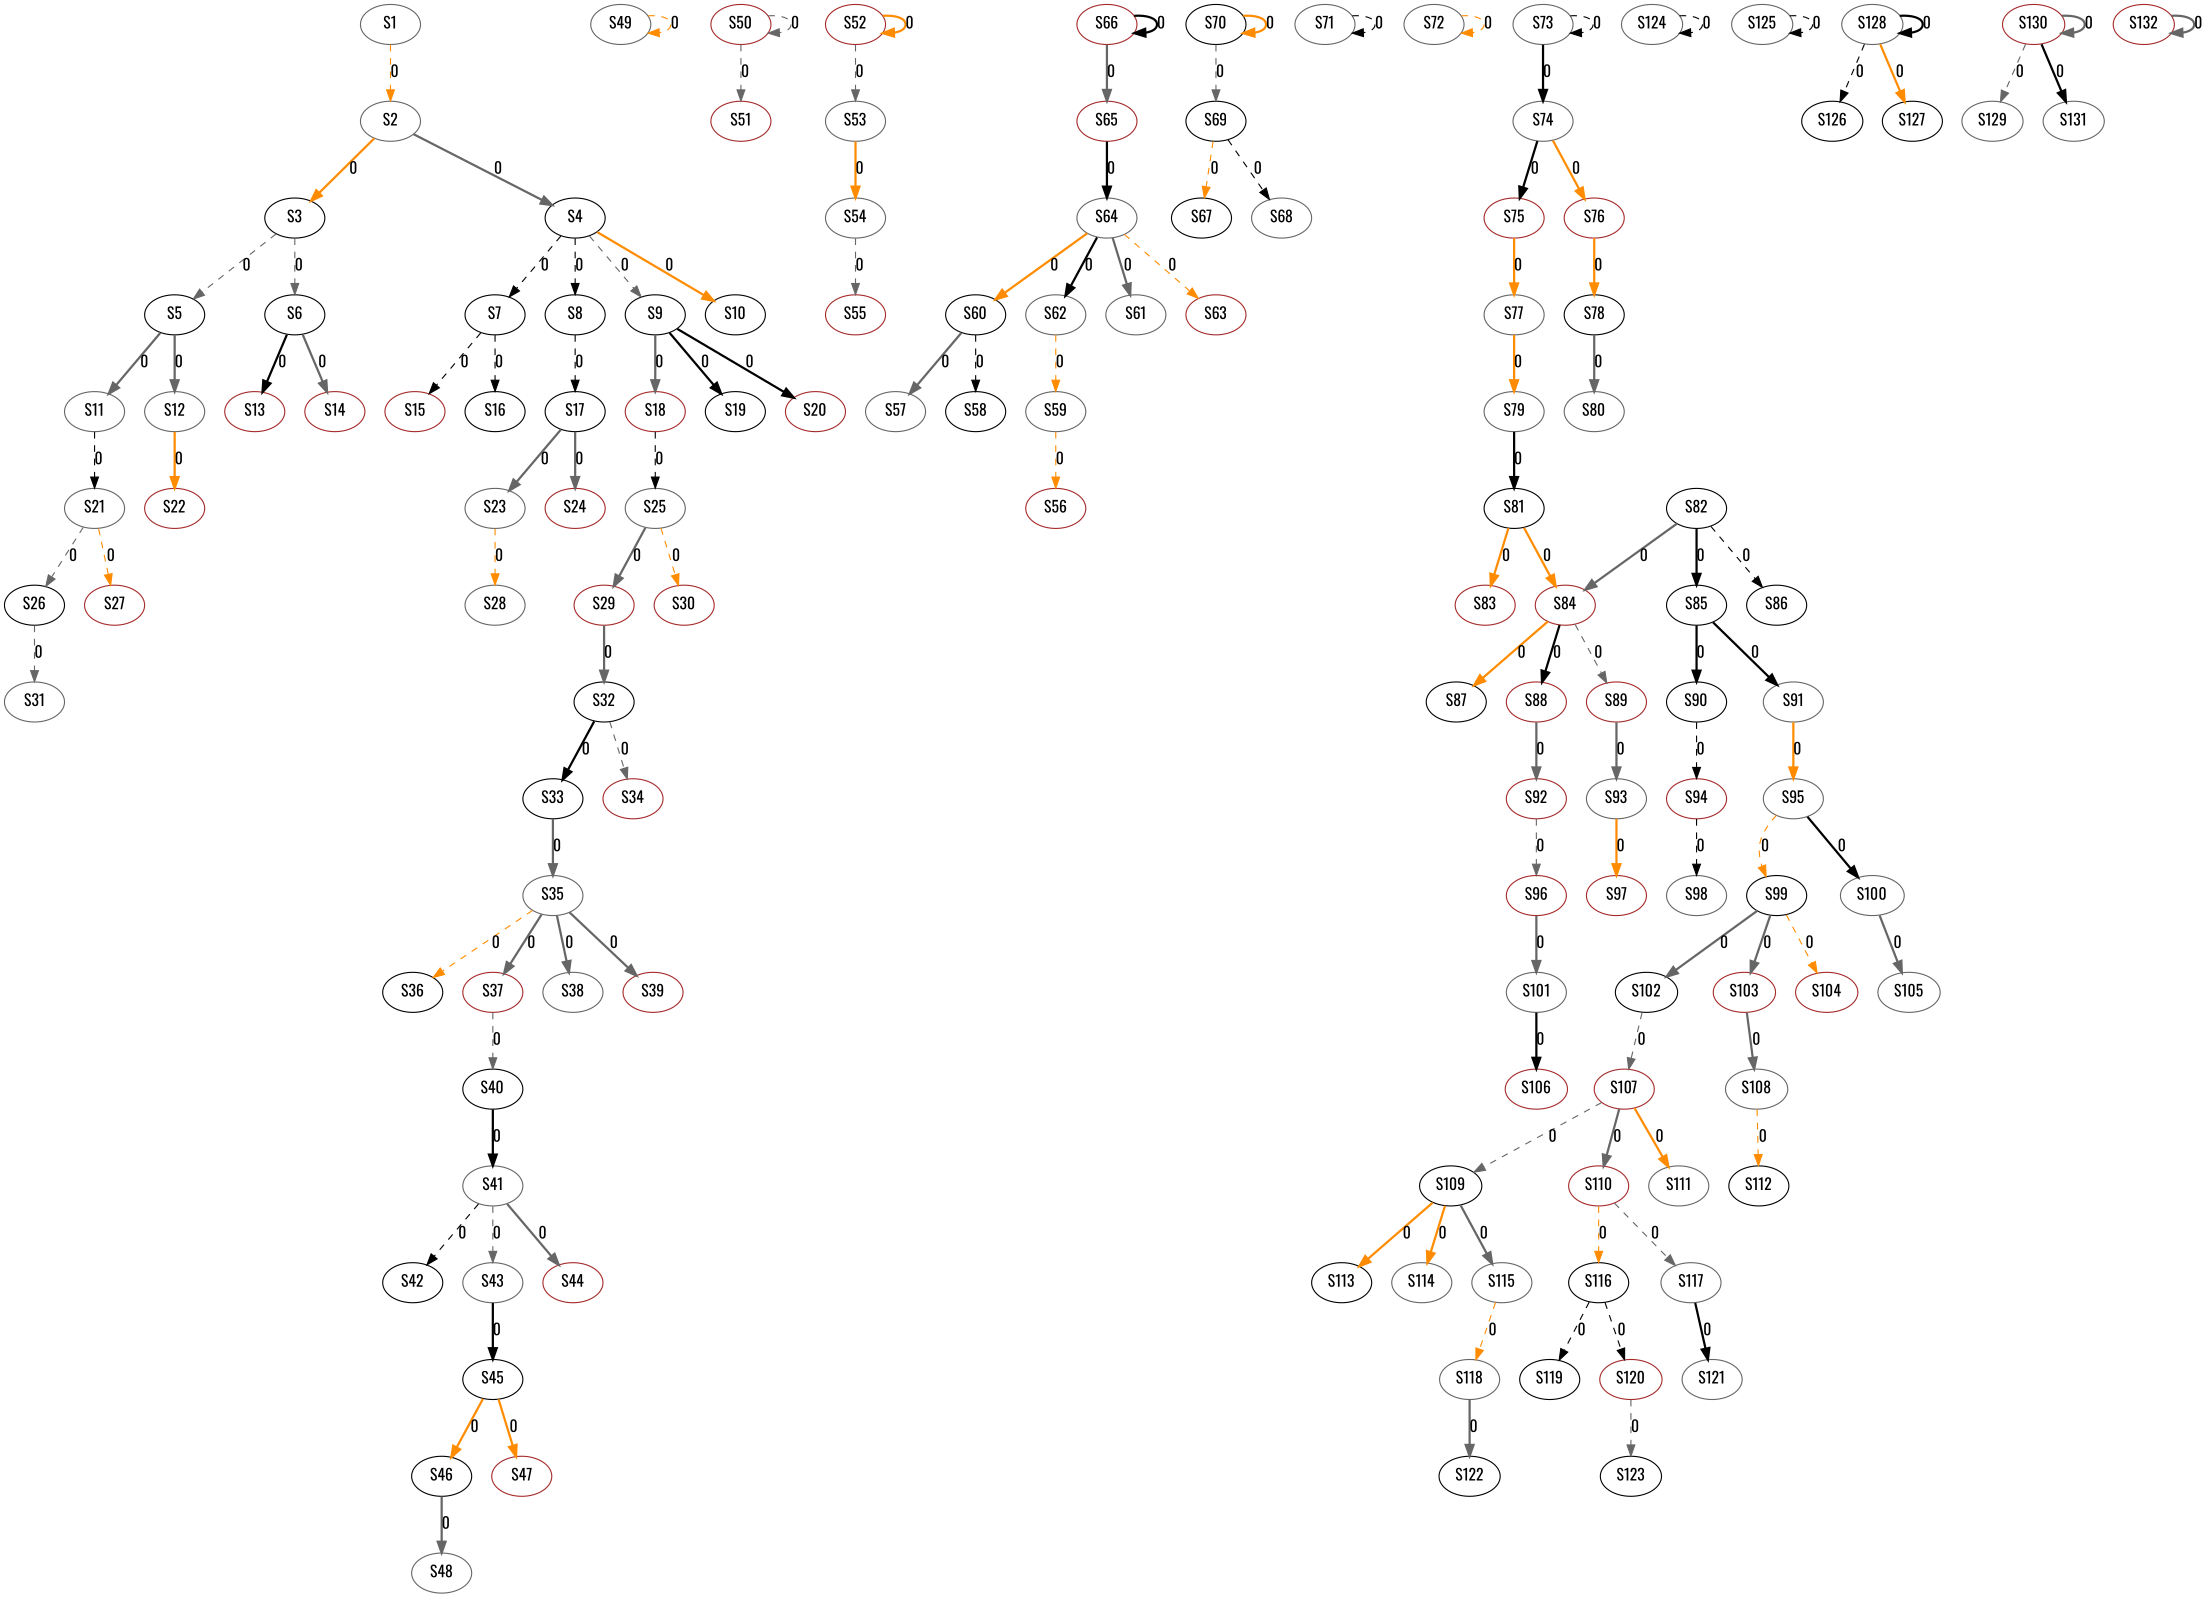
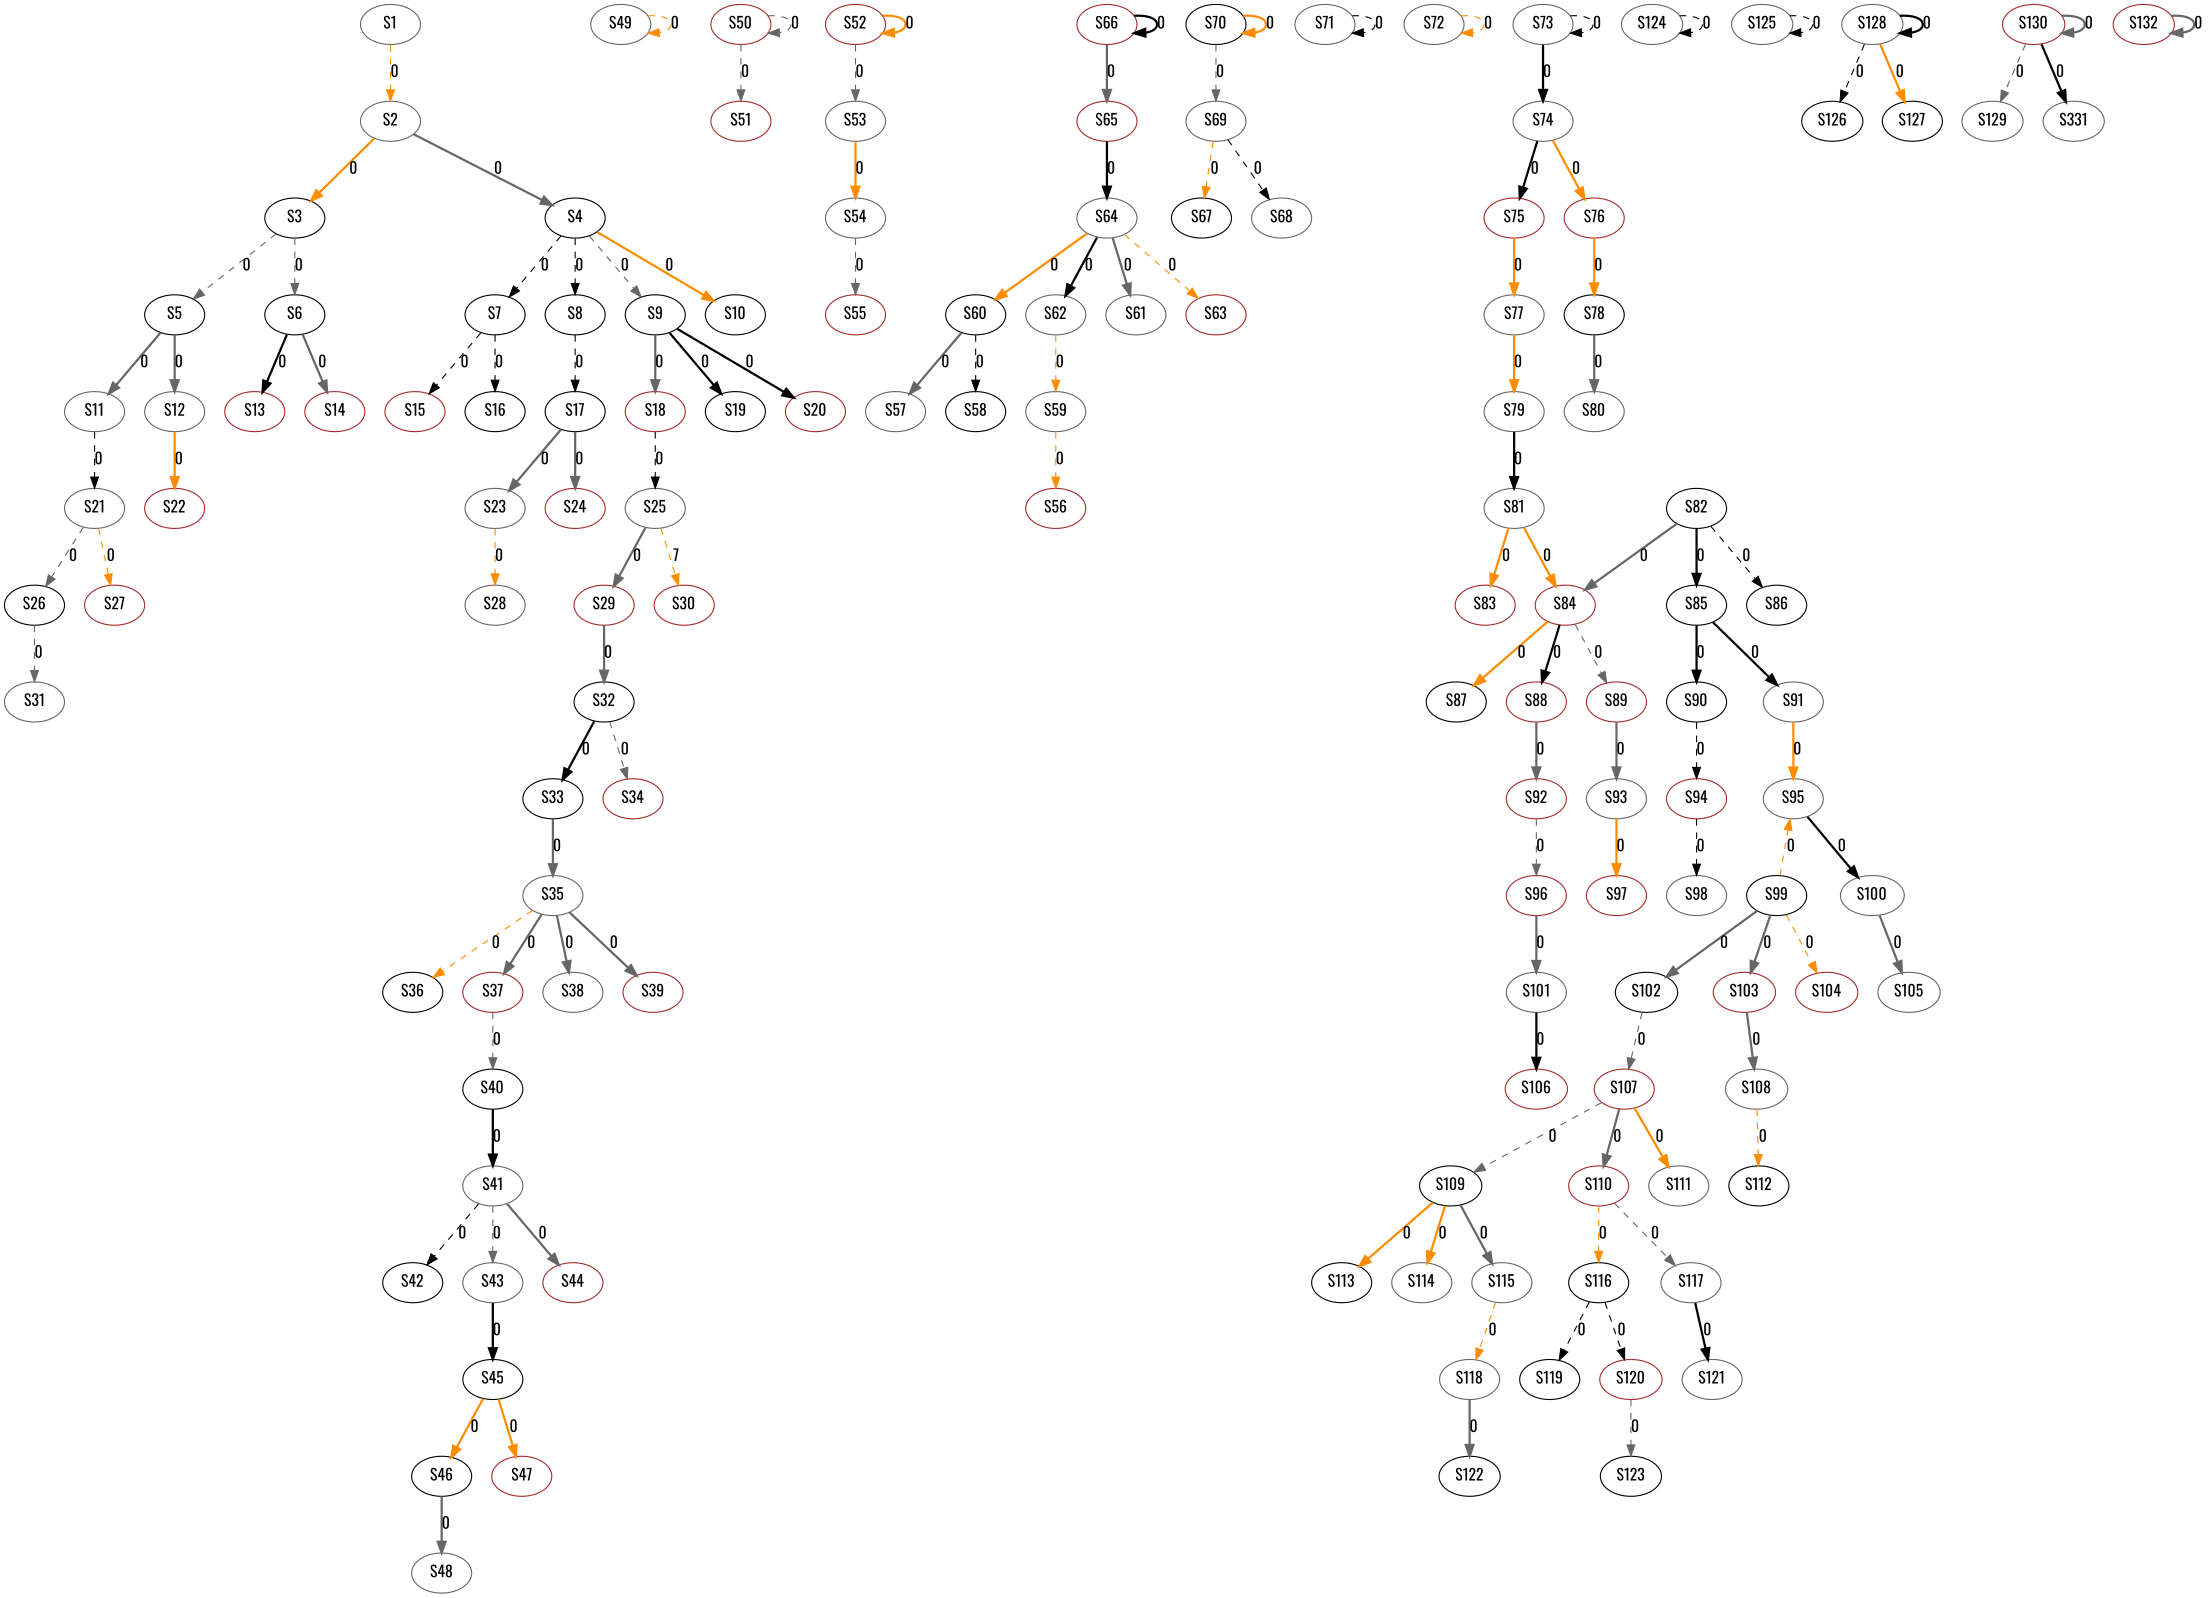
(1216, 121) -> (1216, 121)
(2074, 121) -> (2074, 121)
(1514, 508) -> (1514, 508)
(676, 557) -> (676, 557)
(1761, 839) -> (1784, 853)
